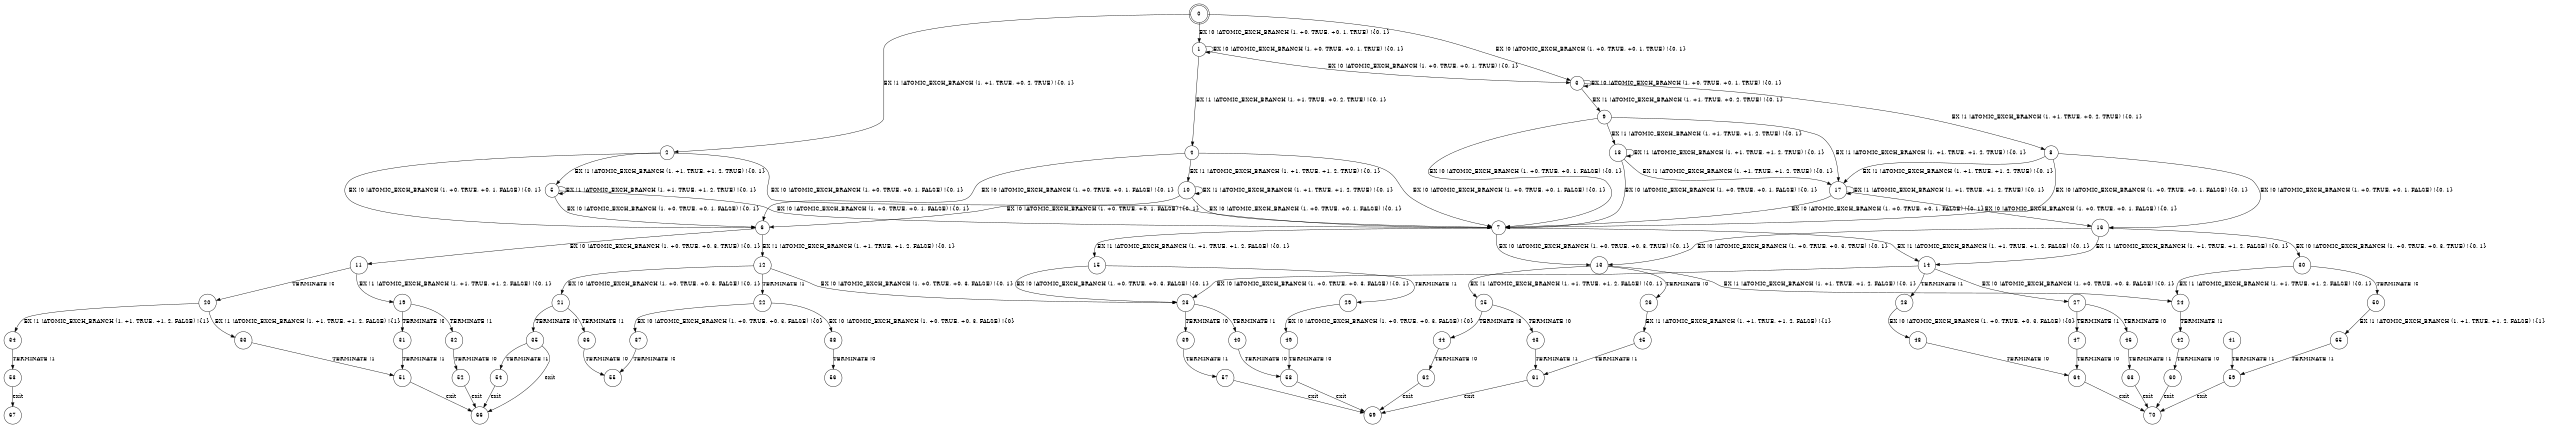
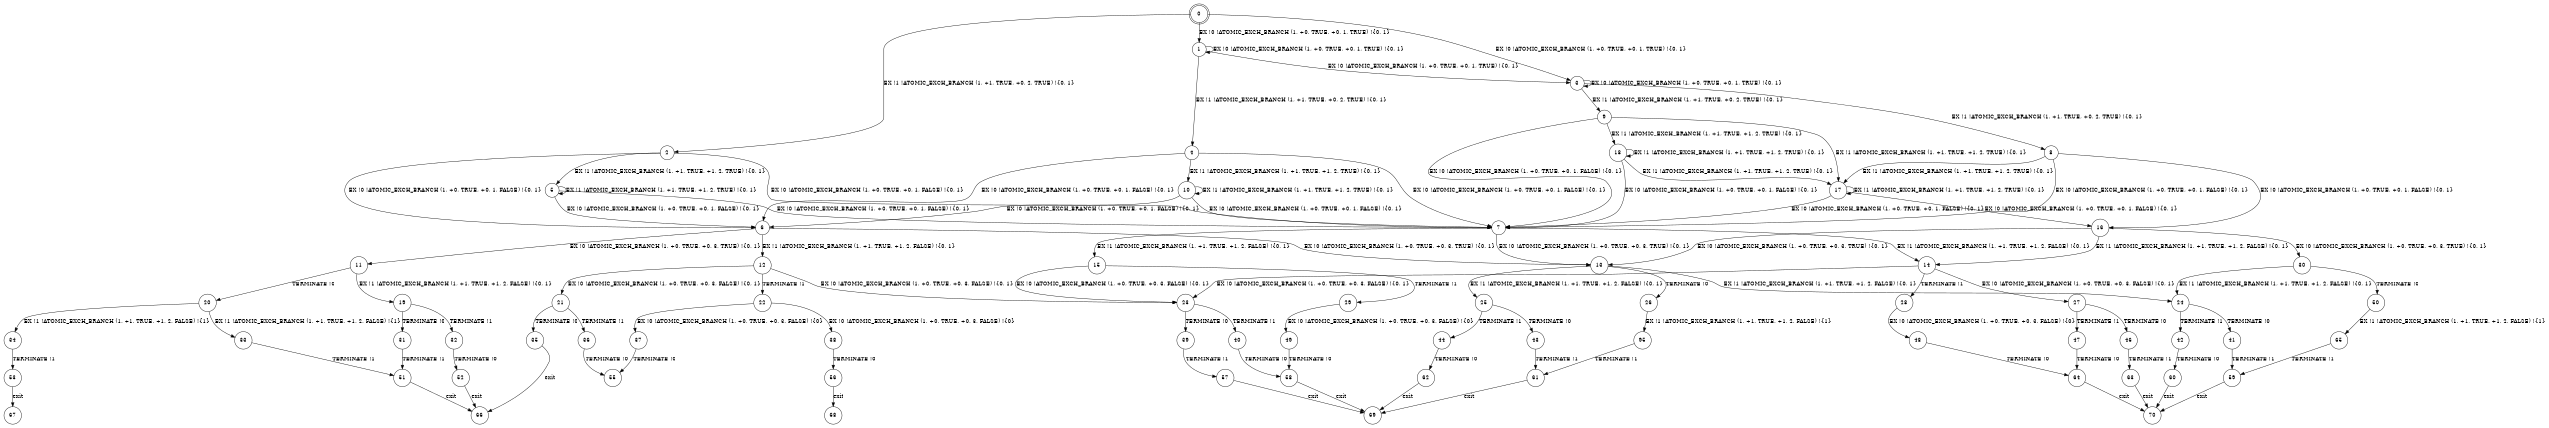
none -> (1200, 237)
none -> (2212, 311)
(1501, 322) -> (1501, 322)
(1643, 340) -> (1643, 340)
(499, 378) -> none
none -> (833, 415)
